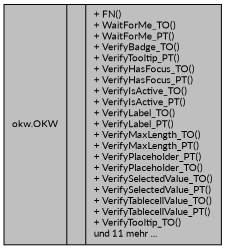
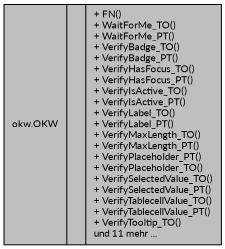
(137, 58) -> (136, 58)
